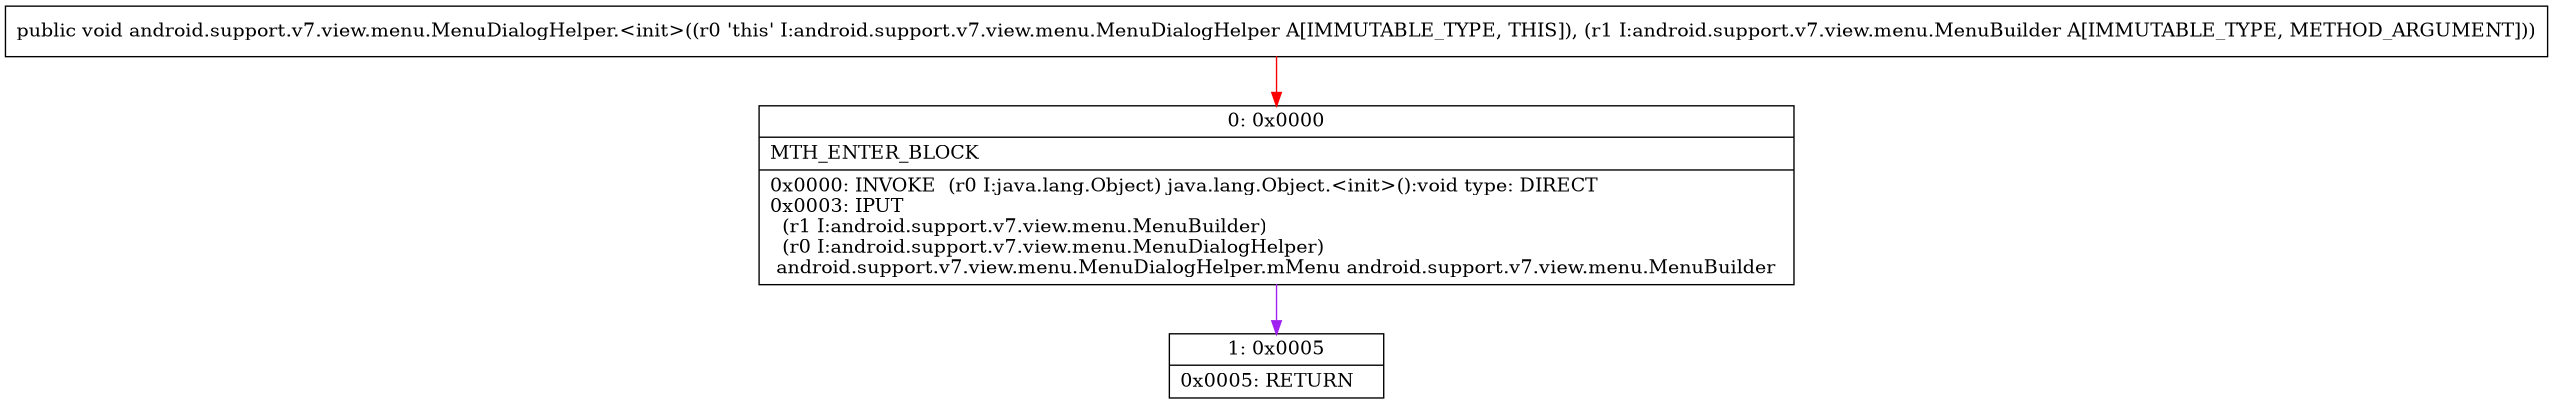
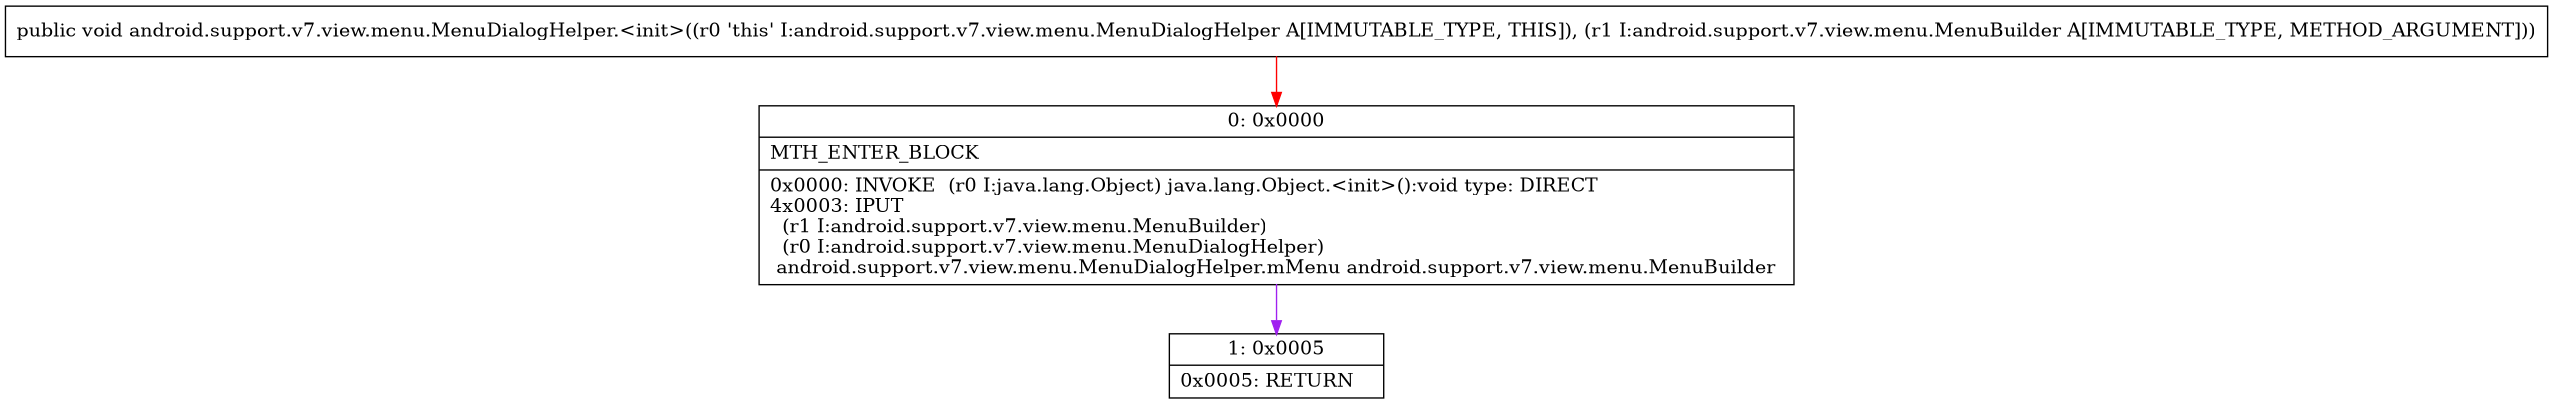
(843, 206) -> (843, 206)
